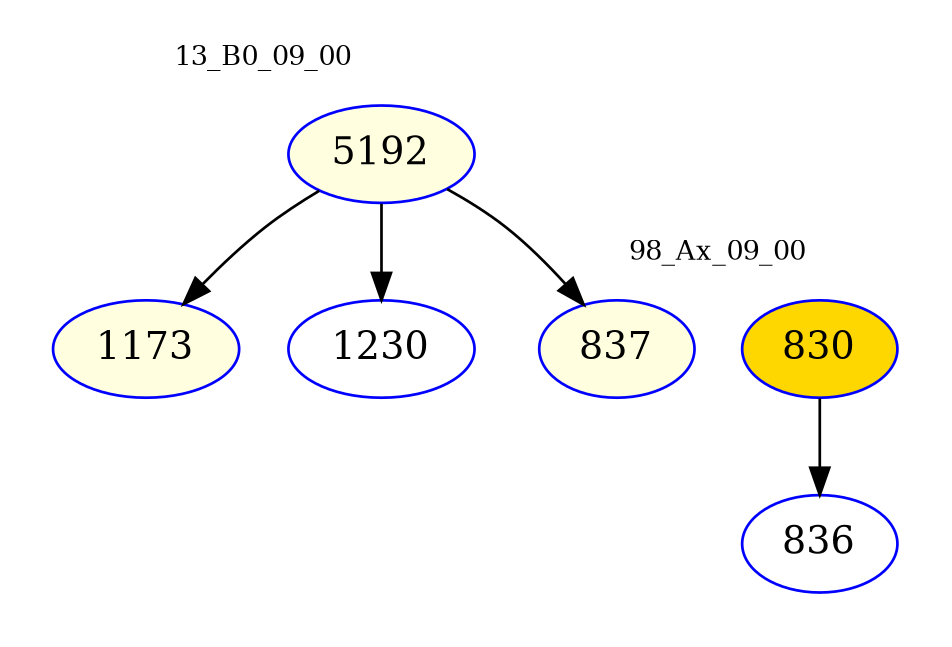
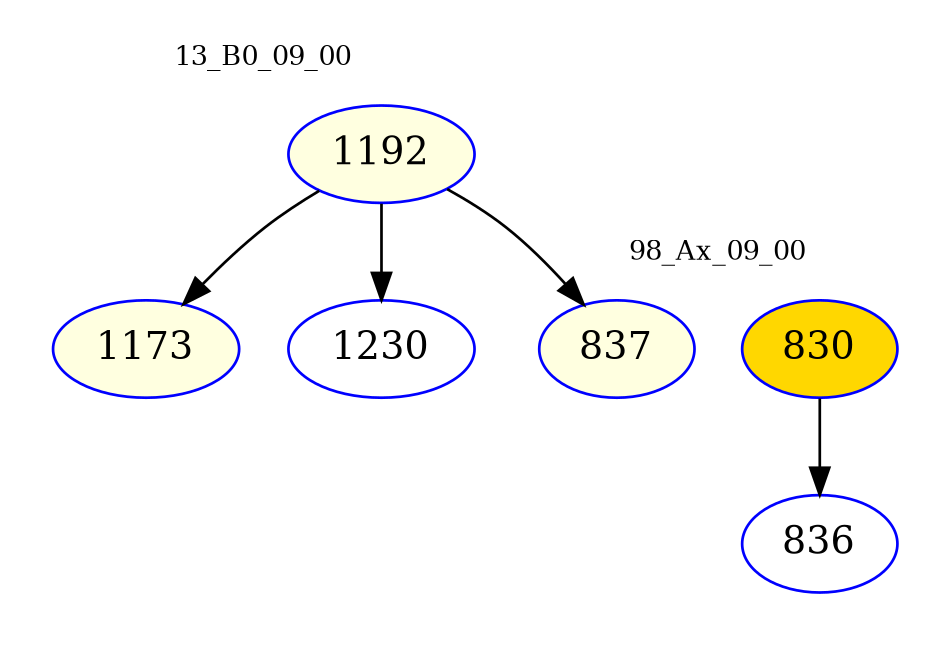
(381, 154) -> (381, 154)
